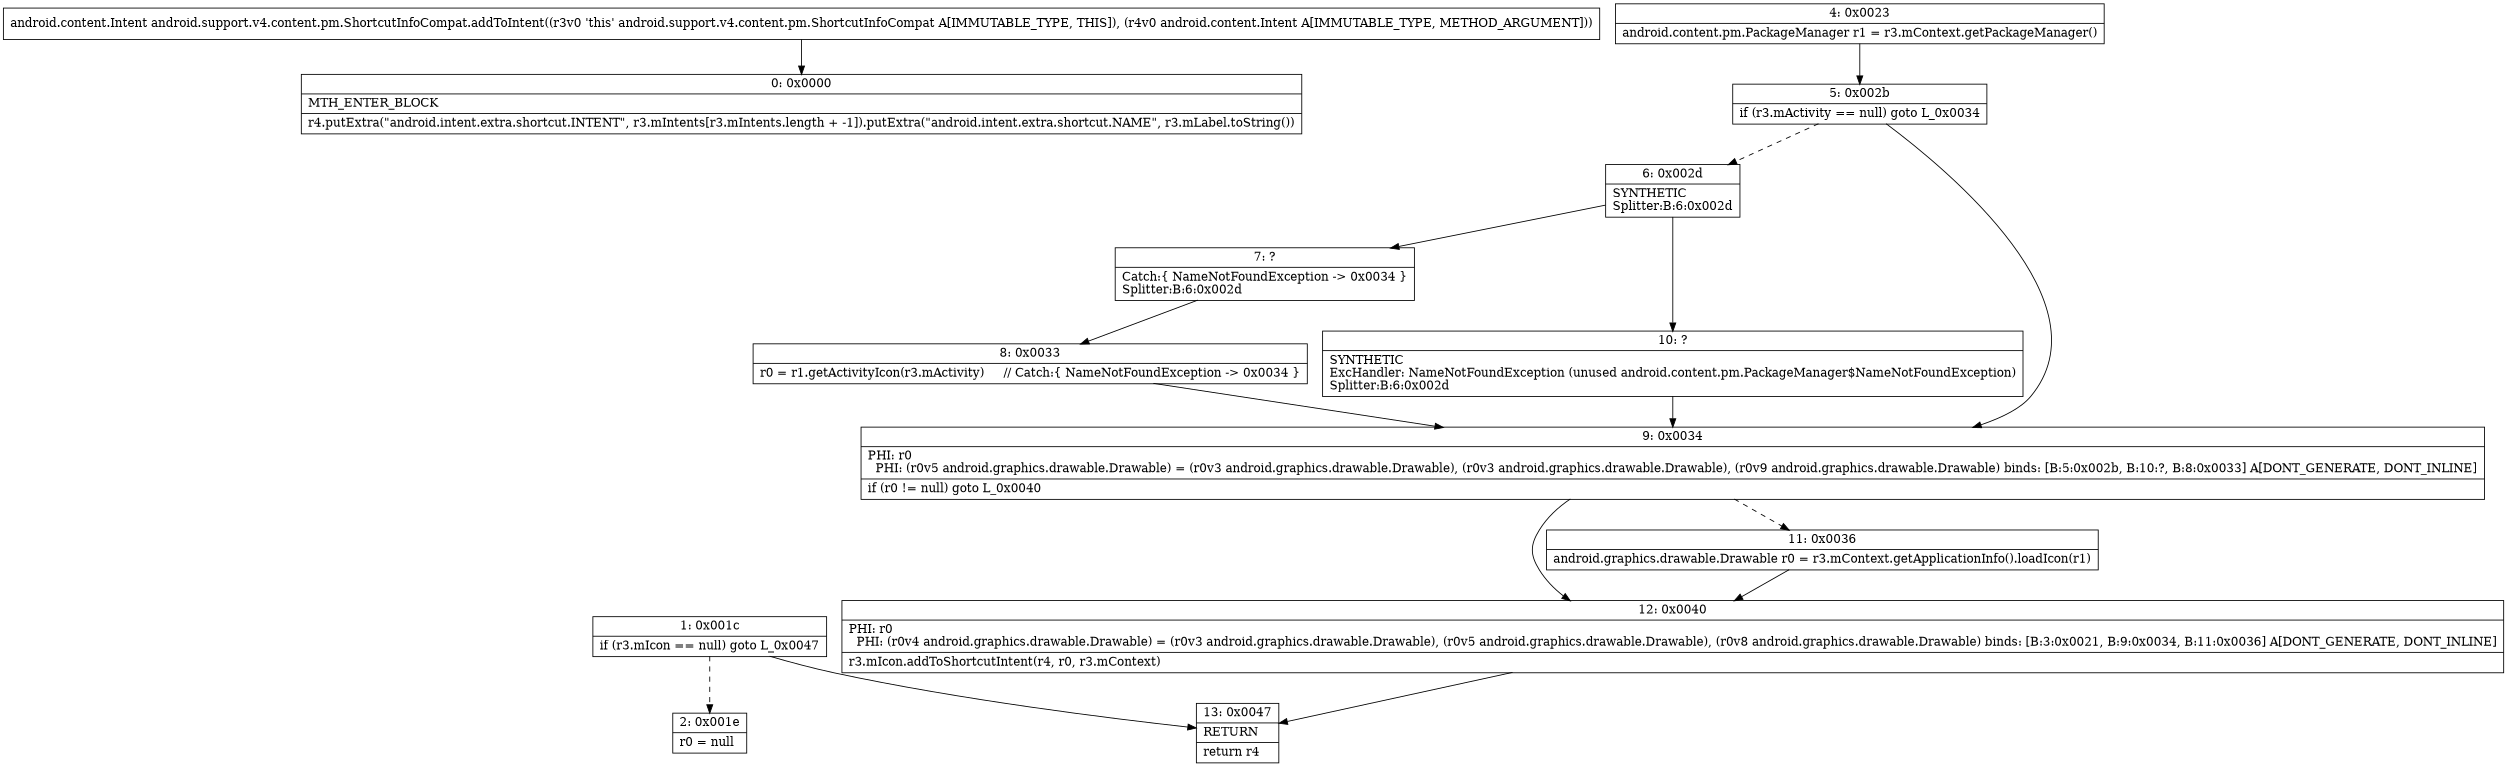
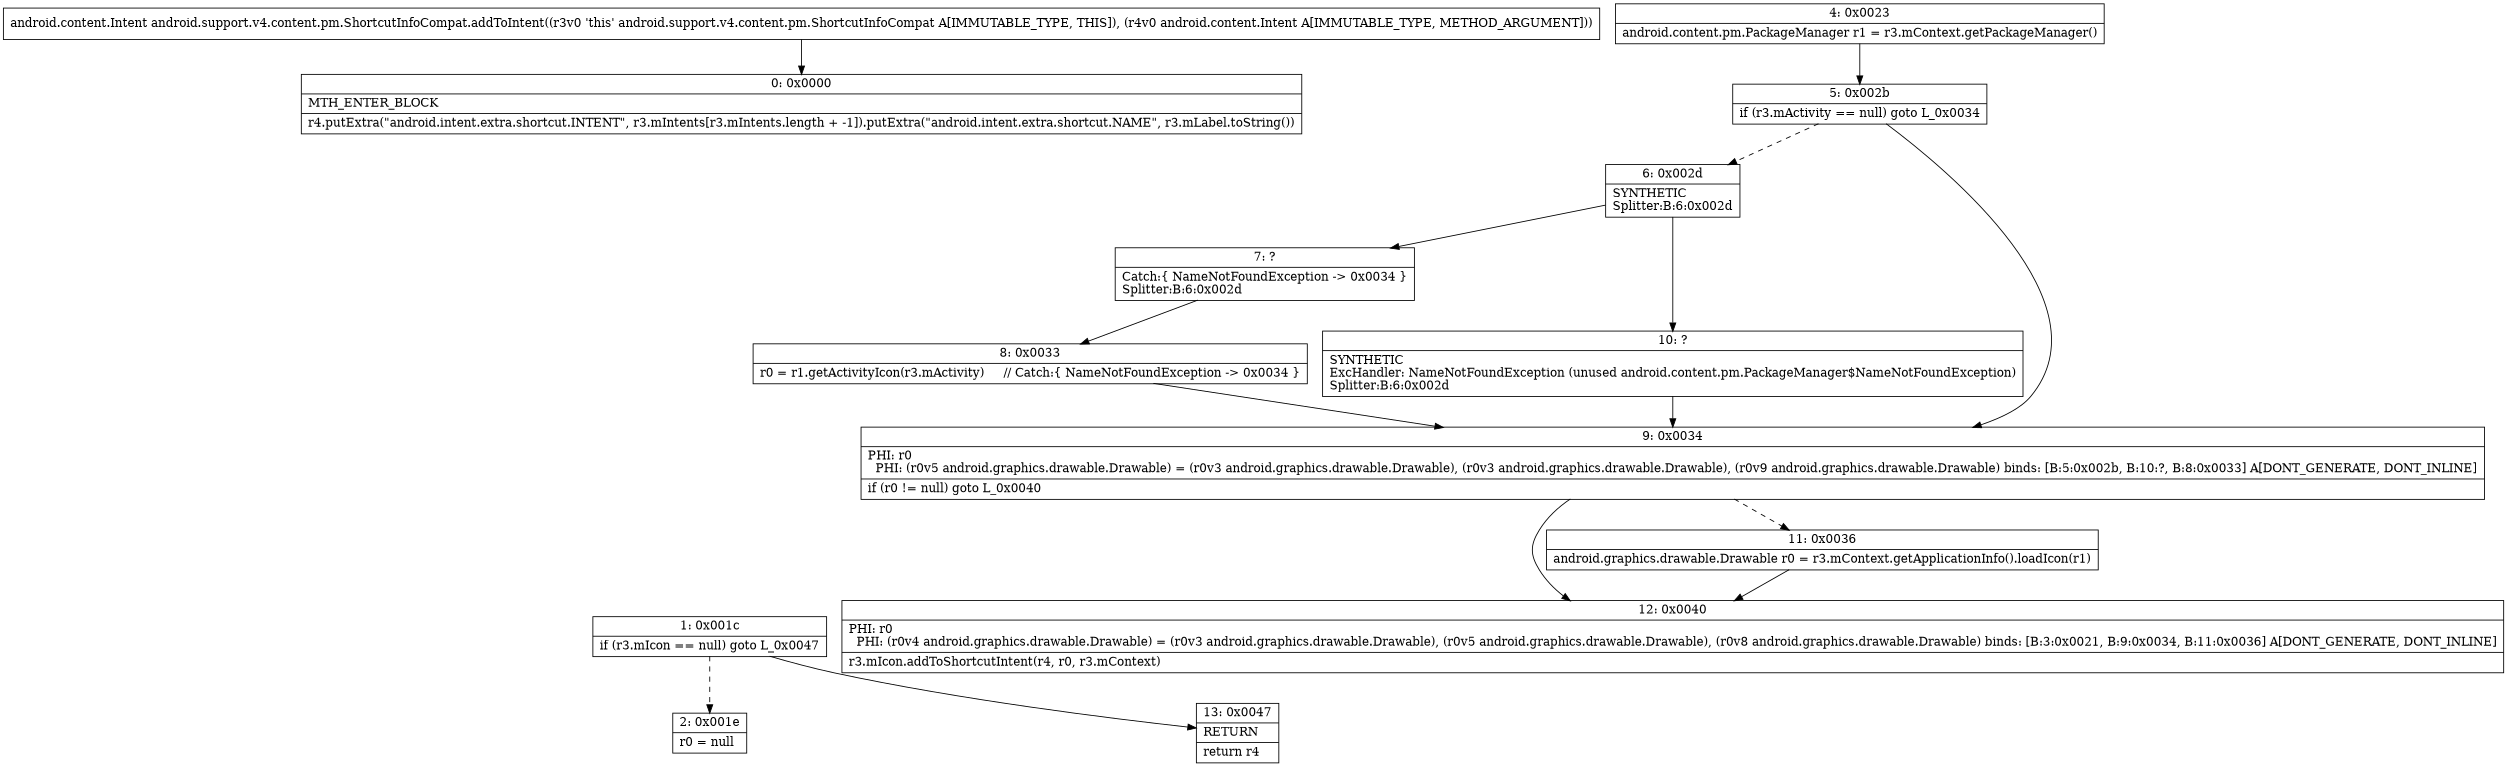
(1400, 697) -> none
